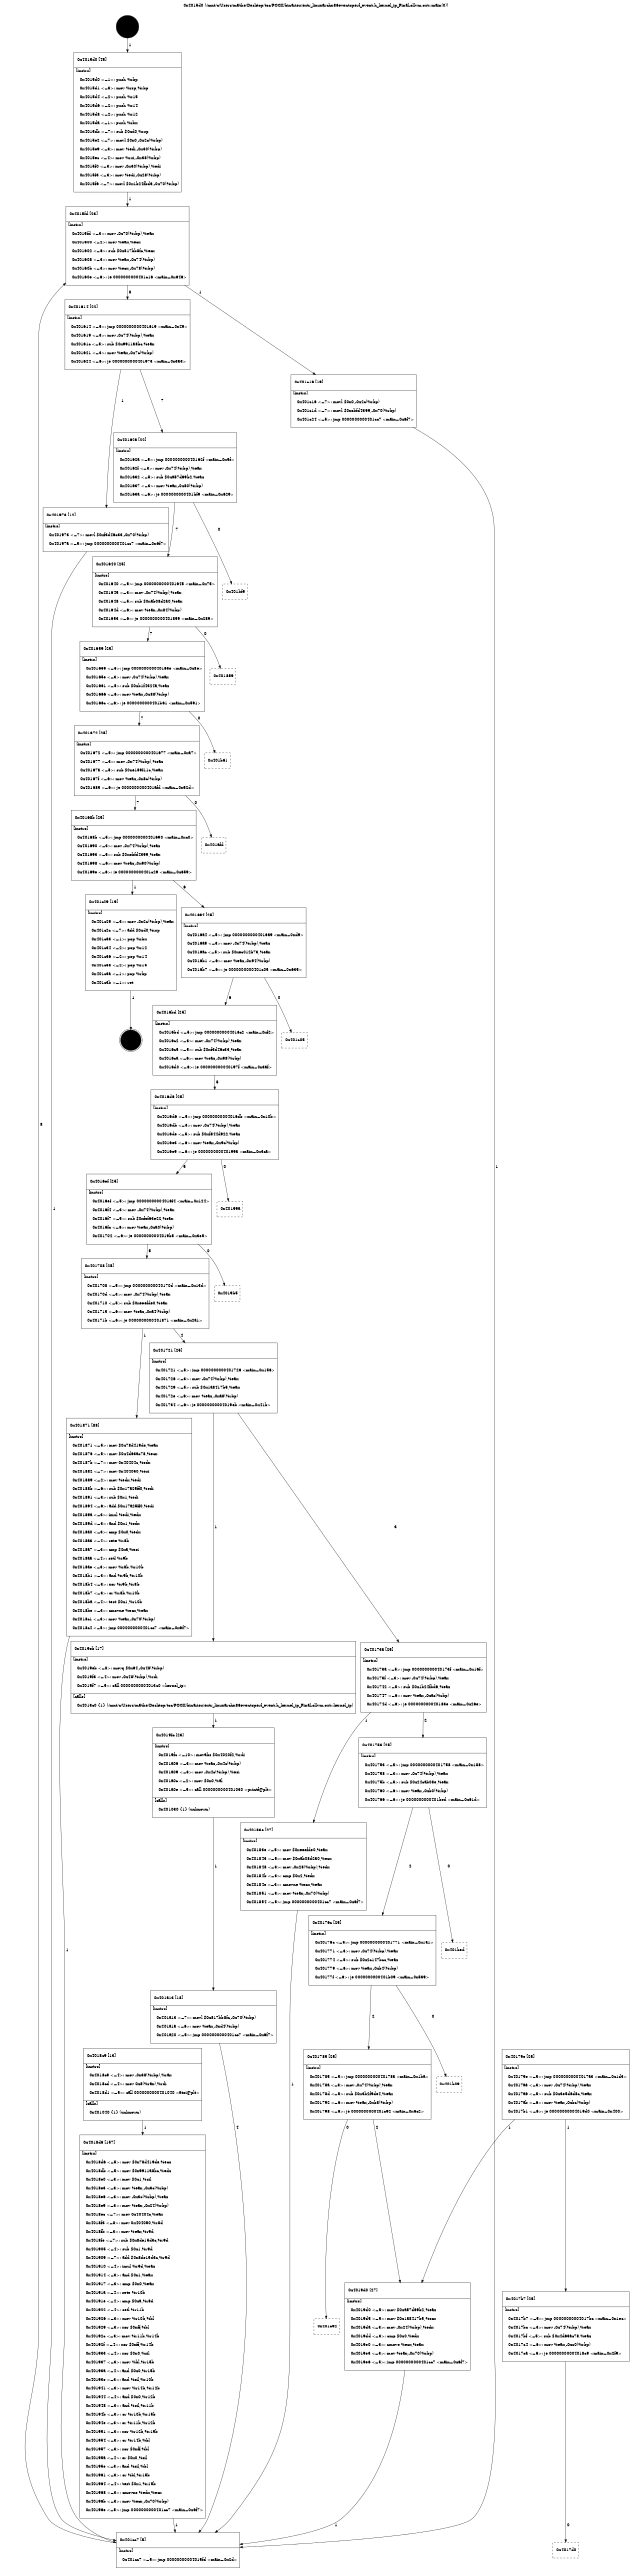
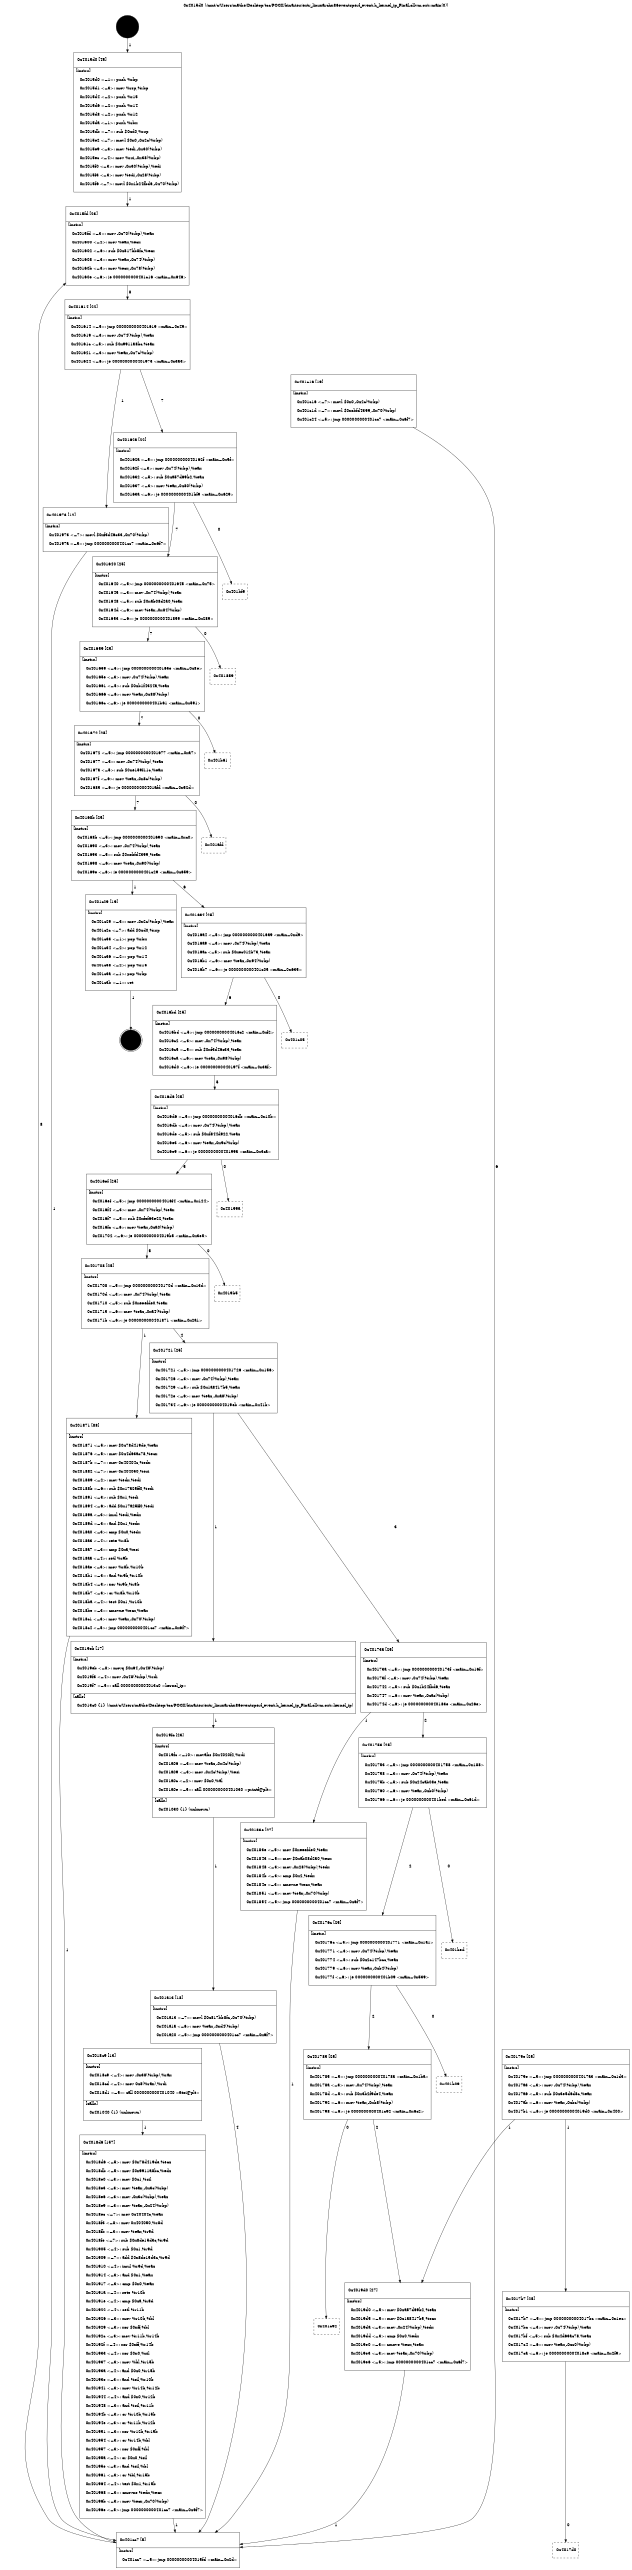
(249, 329) -> none
(496, 1167) -> (496, 1167)
